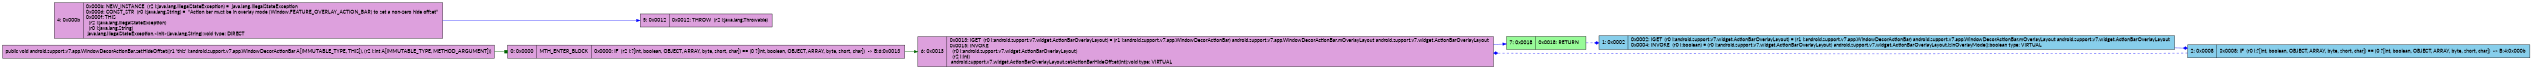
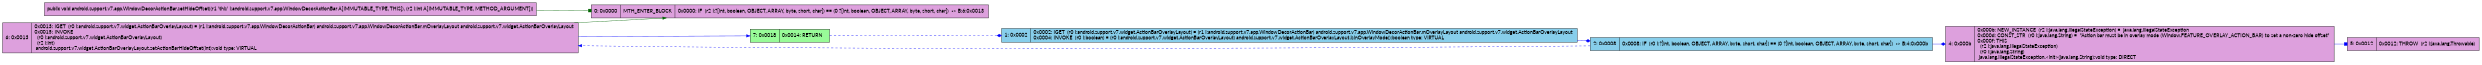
(540, 20) -> (2339, 44)
(1561, 43) -> (804, 36)
none -> (1937, 44)
(910, 52) -> (619, 20)
(1843, 54) -> (1086, 48)
